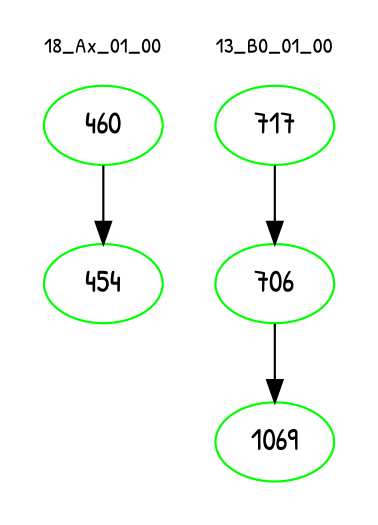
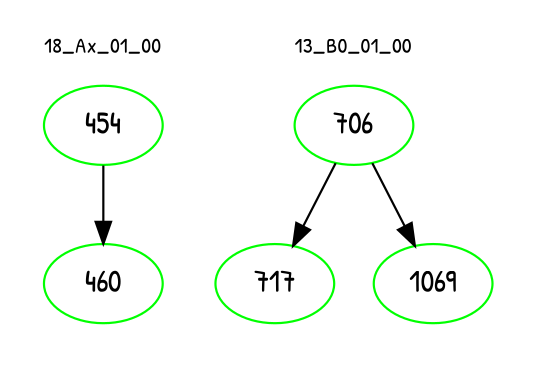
(103, 194) -> (103, 194)
(275, 194) -> (319, 195)
